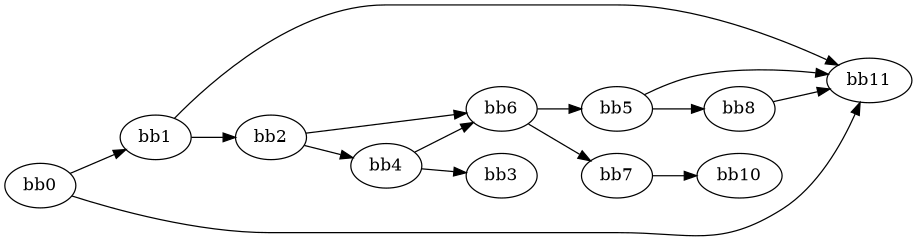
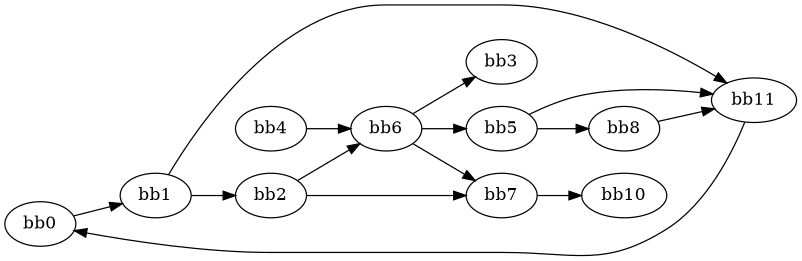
(322, 150) -> (380, 196)
(438, 170) -> (439, 98)
(488, 233) -> (446, 252)
